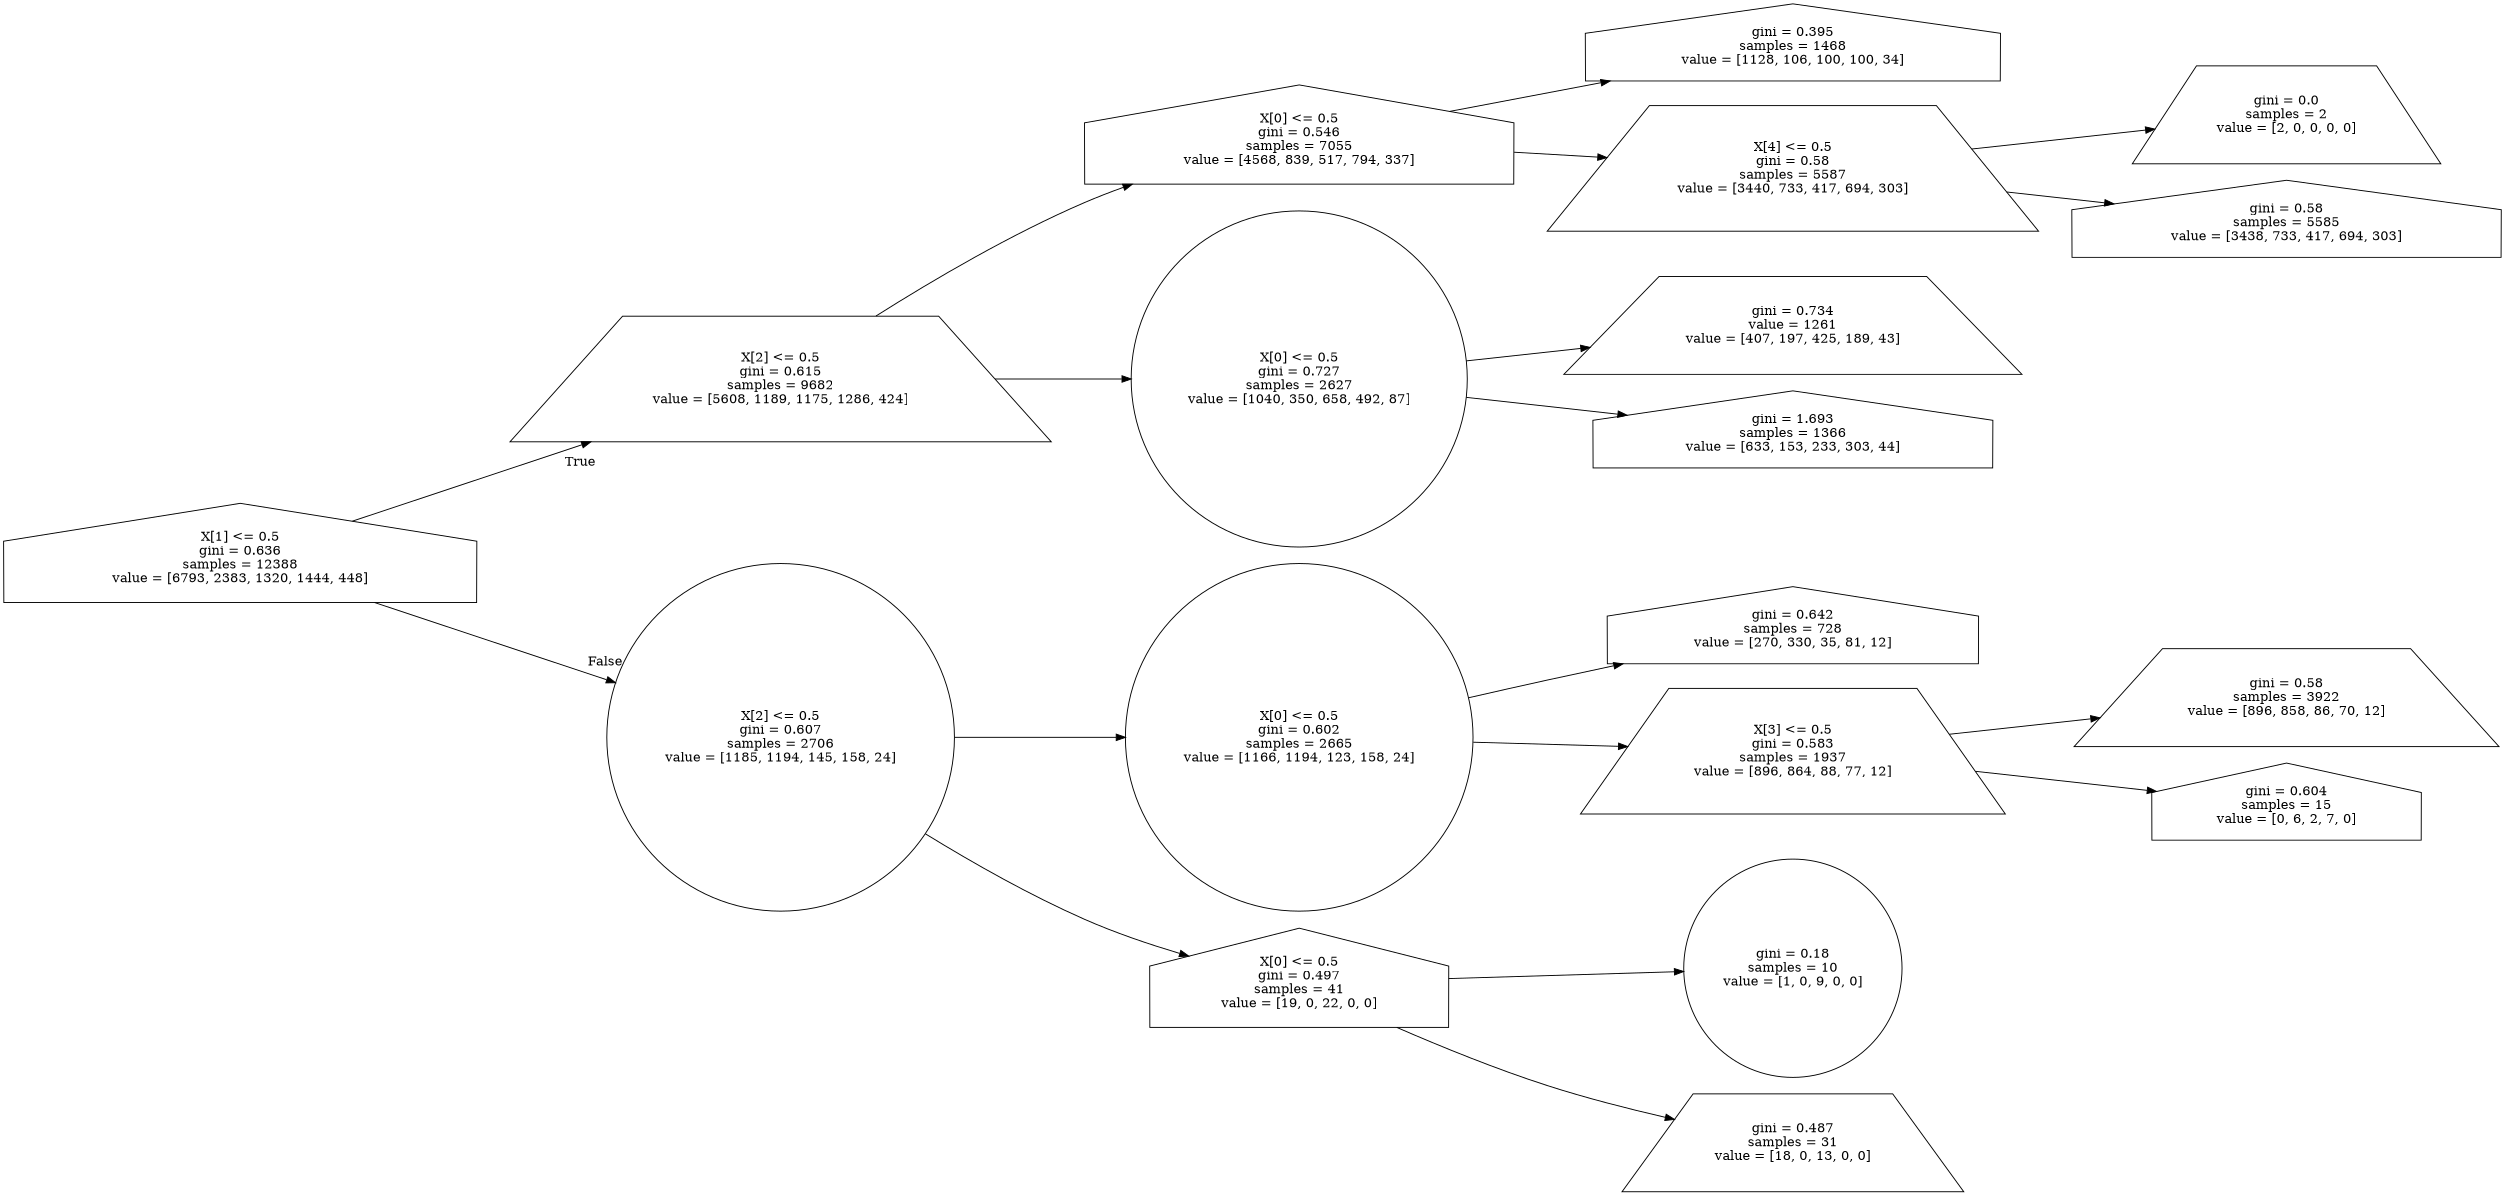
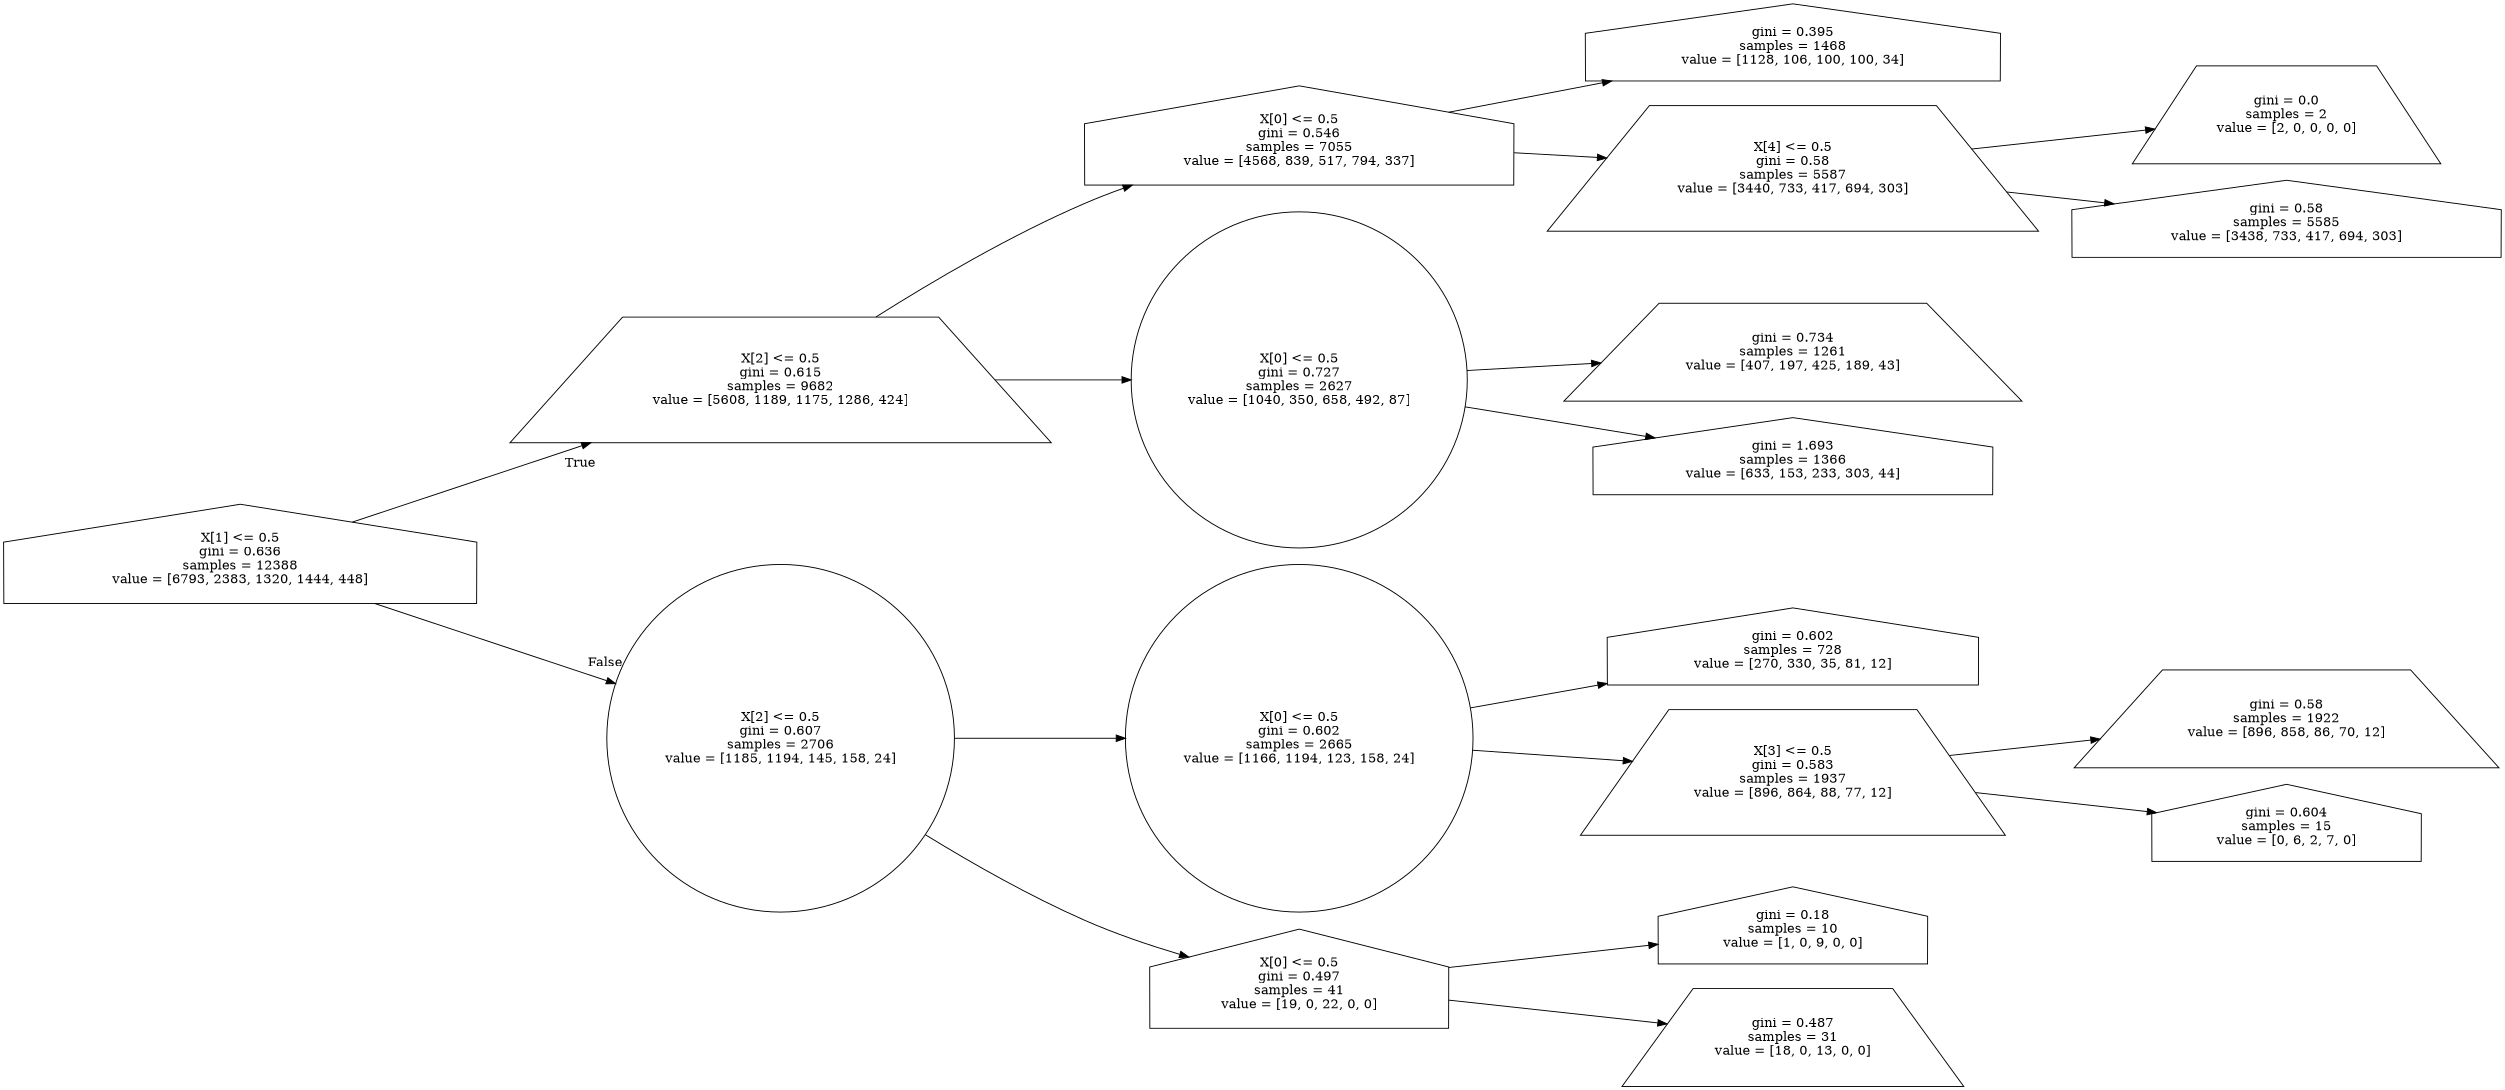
(1793, 325) -> (1793, 352)
(1793, 629) -> (1793, 650)
(2287, 698) -> (2287, 719)
(1793, 968) -> (1793, 929)
